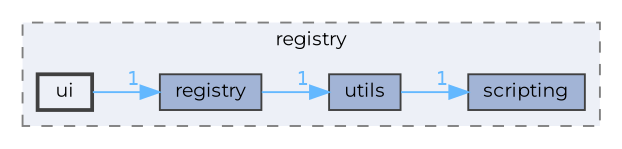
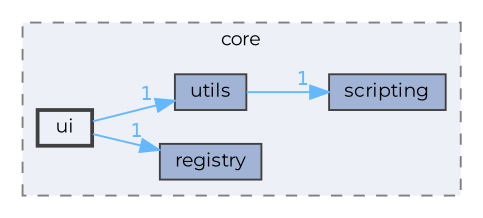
(311, 40) -> (242, 40)
(286, 92) -> (124, 113)
